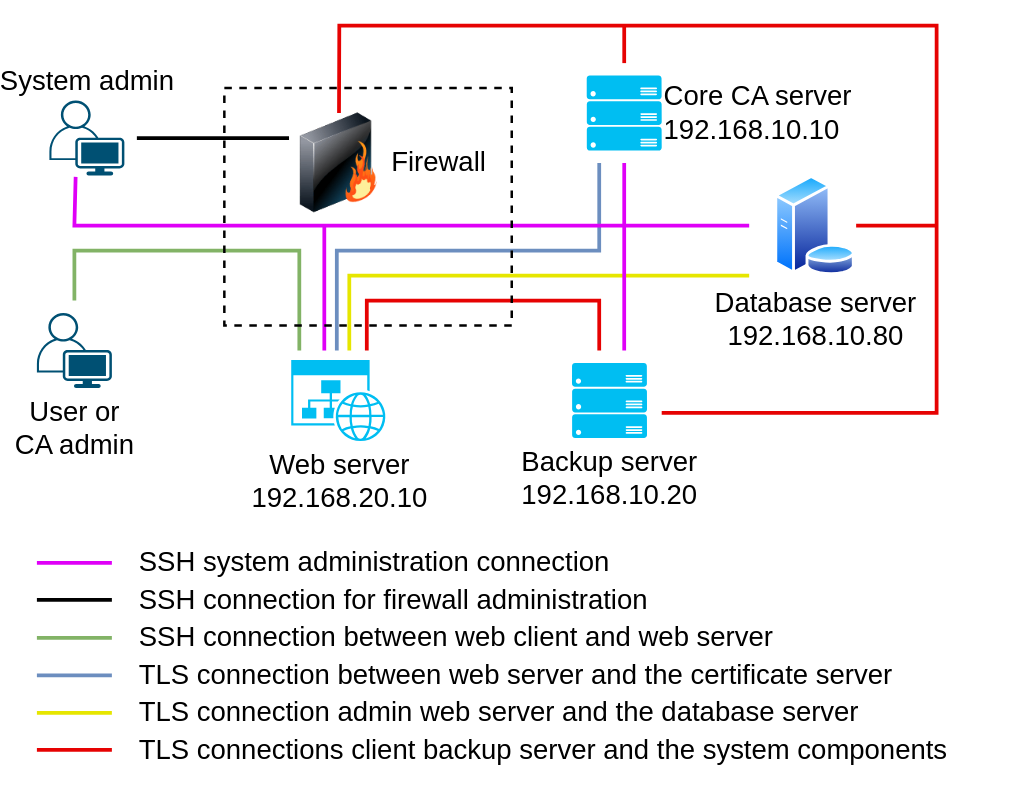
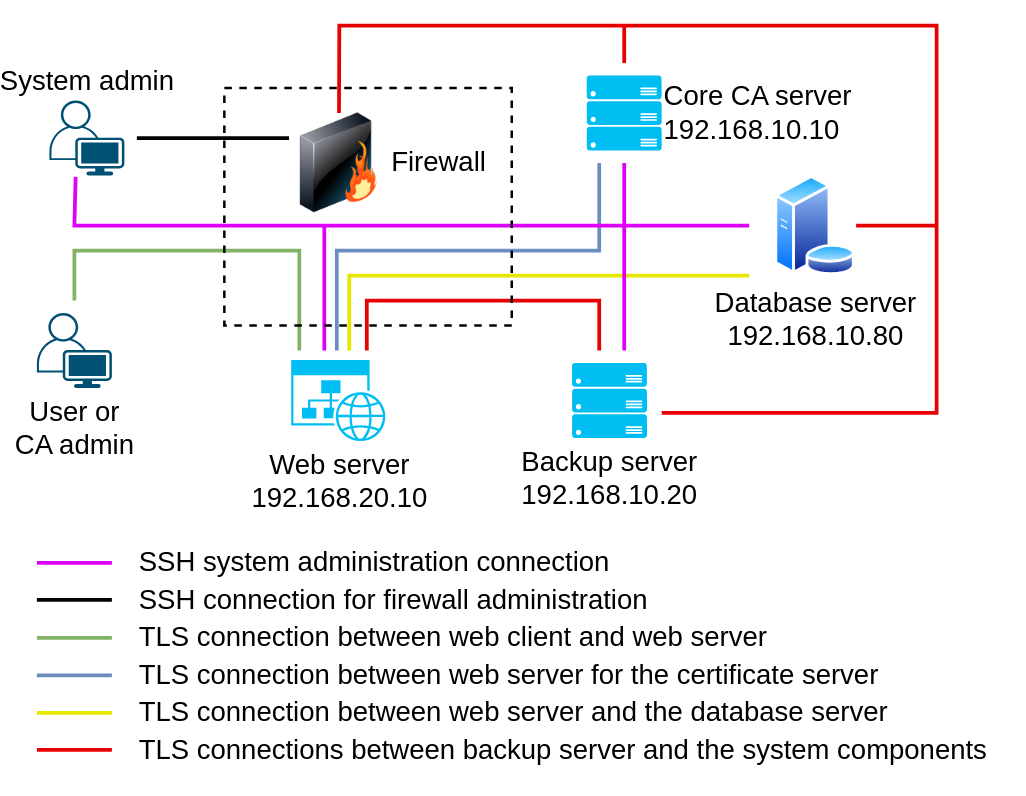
(473, 638) -> (473, 638)
(562, 676) -> (562, 676)
(527, 713) -> (546, 713)
(577, 751) -> (592, 751)
